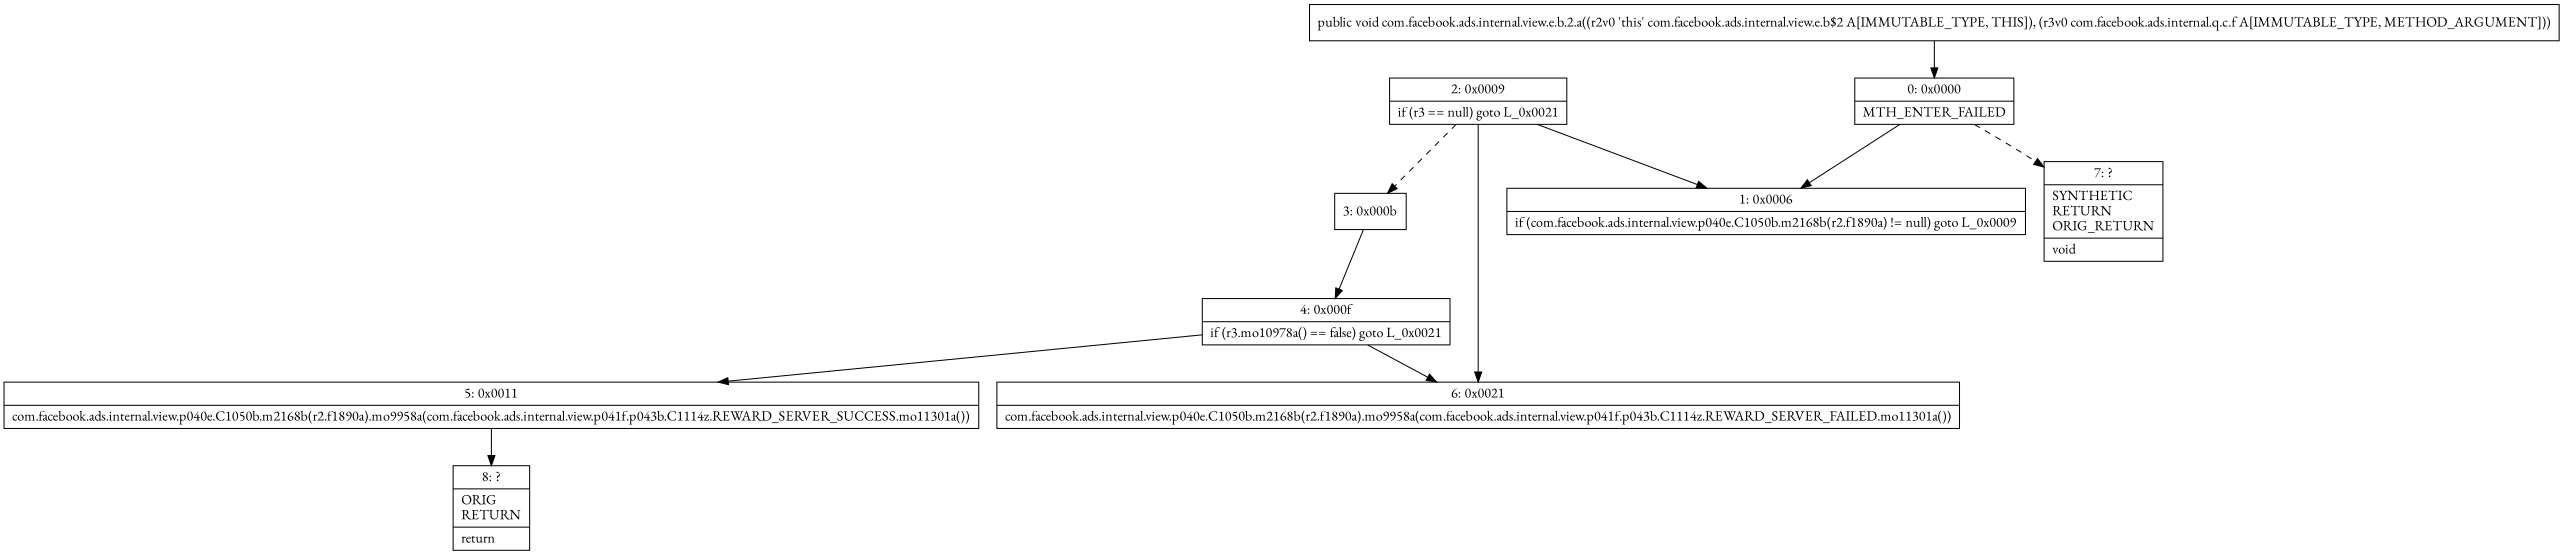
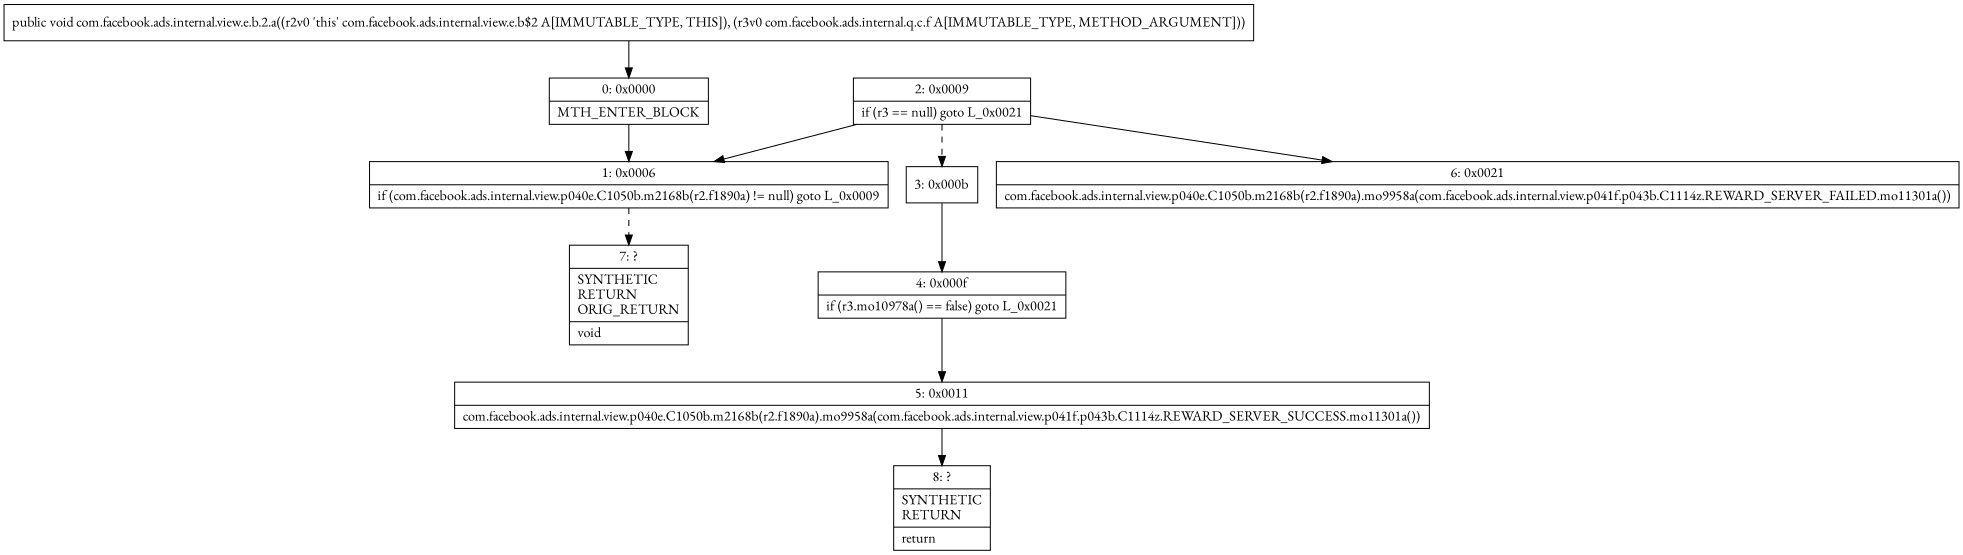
(1934, 112) -> (629, 112)
(2005, 143) -> (629, 221)
(1398, 361) -> none
(479, 500) -> (942, 500)
